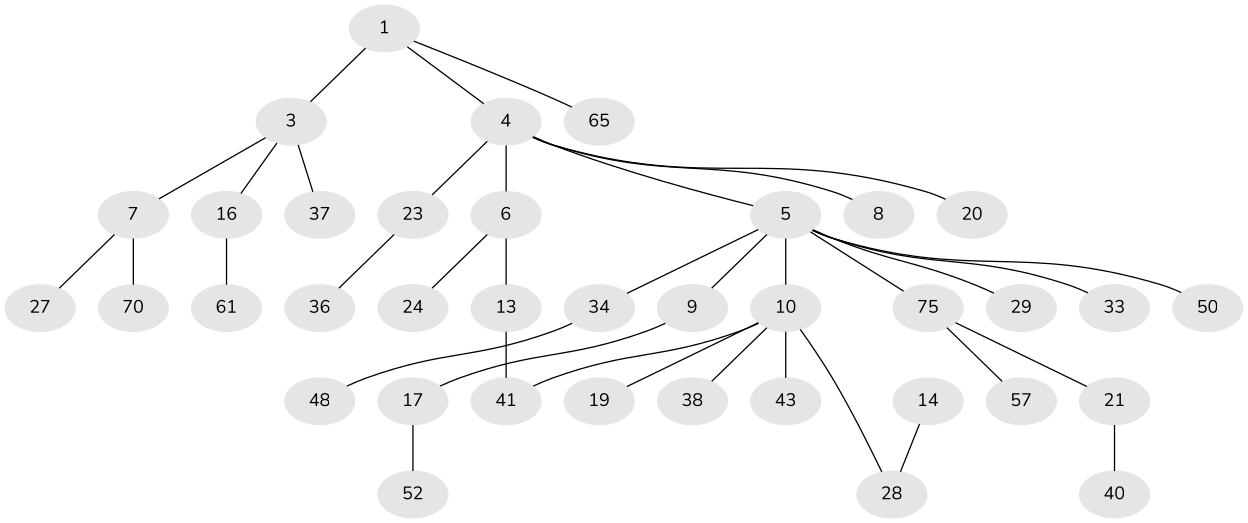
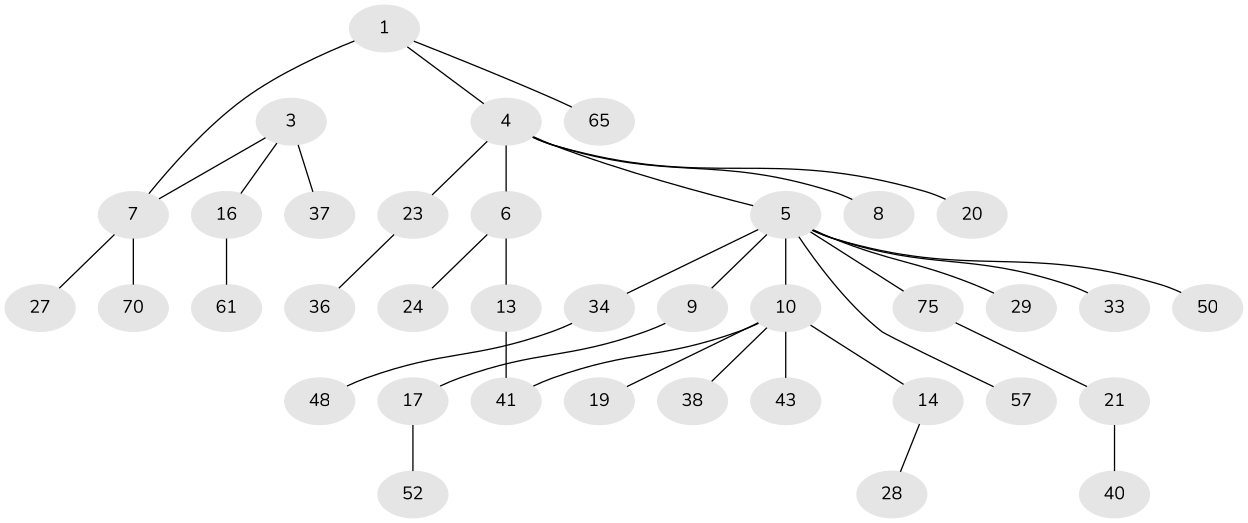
(338, 75) -> (240, 102)
(975, 355) -> (881, 331)
(844, 399) -> (857, 355)
